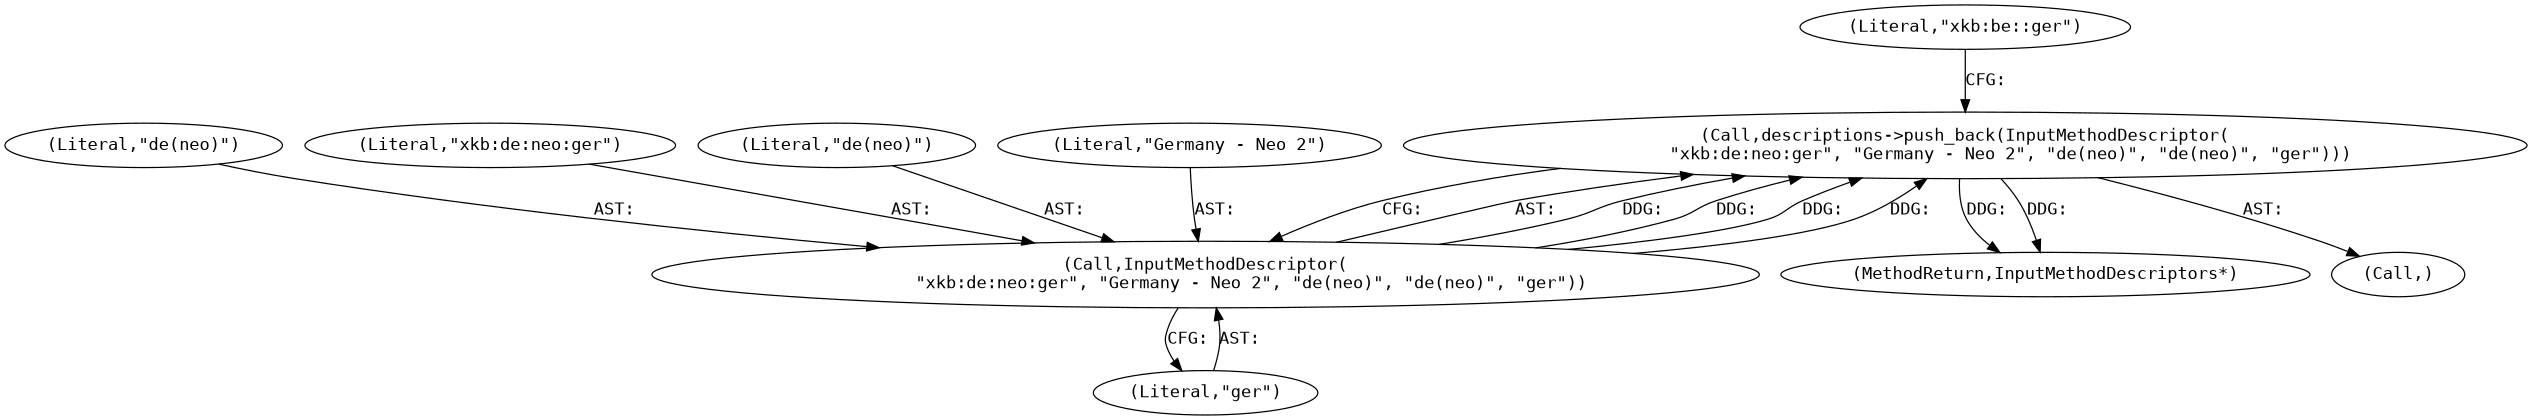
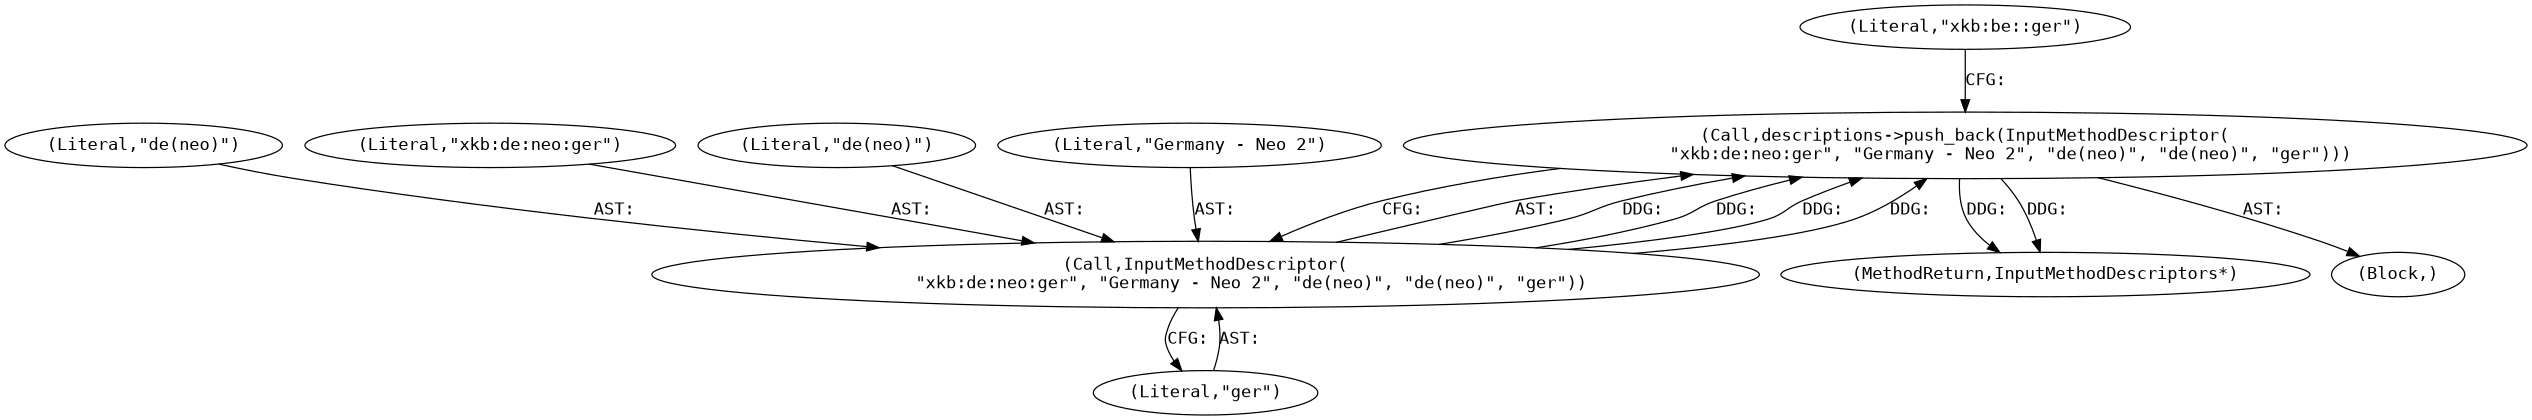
(2398, 275) -> (2398, 275)
